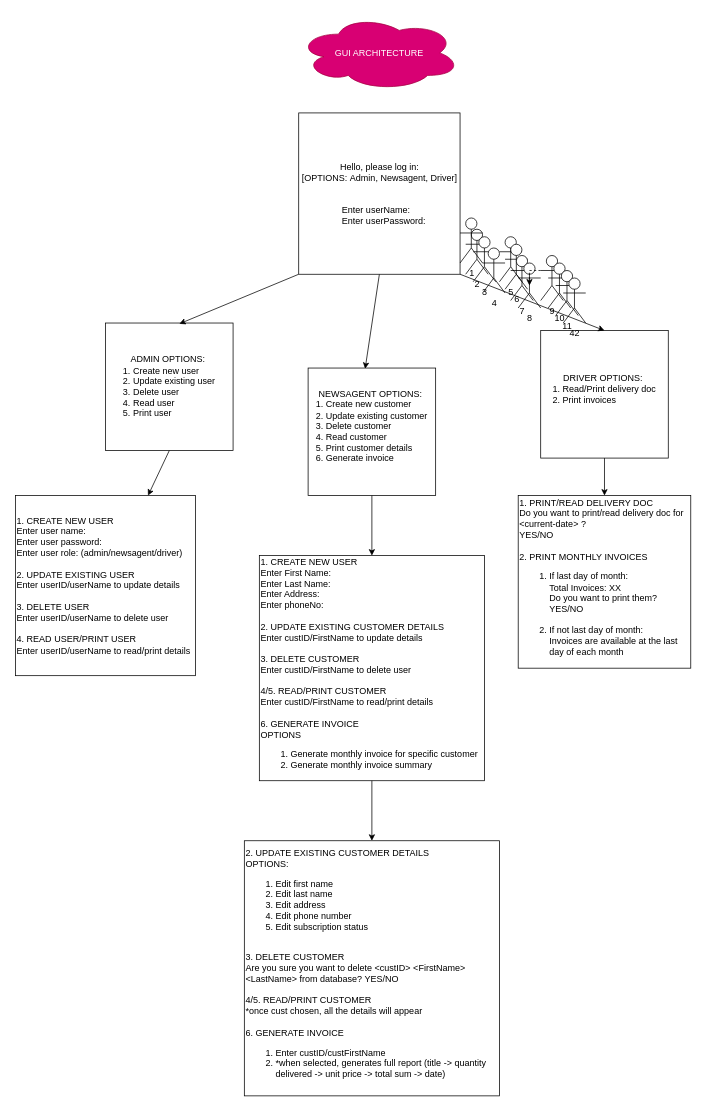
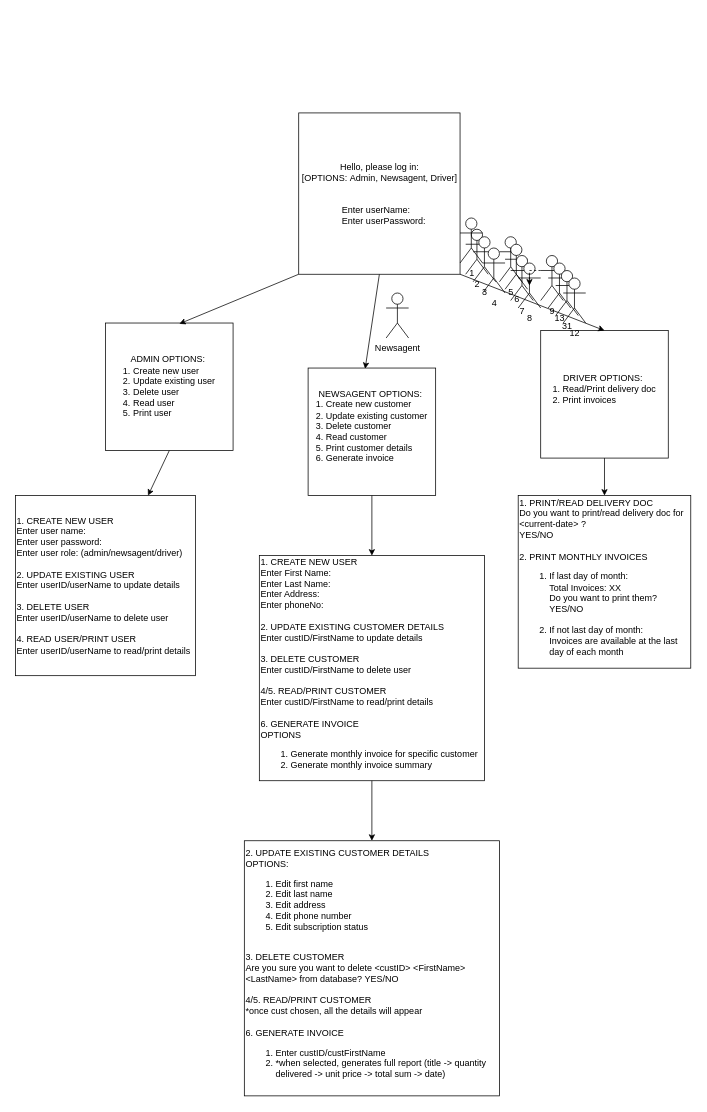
(379, 53) -> none
none -> (397, 315)
(560, 319) -> (560, 319)
(567, 326) -> (567, 326)
(575, 334) -> (575, 334)
